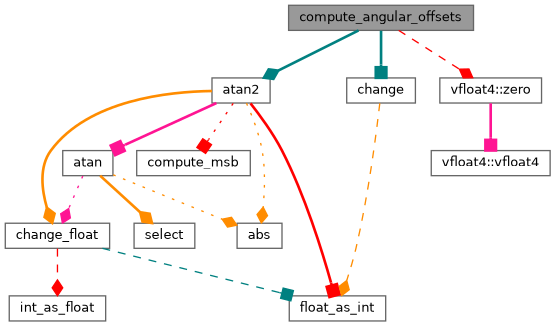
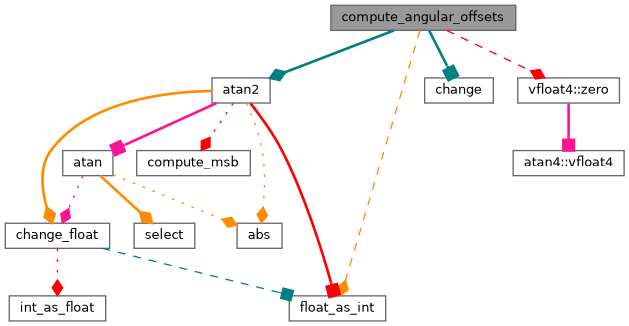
(221, 121) -> (222, 120)
(491, 163) -> (569, 163)
(367, 192) -> (383, 155)
(57, 264) -> (57, 264)
